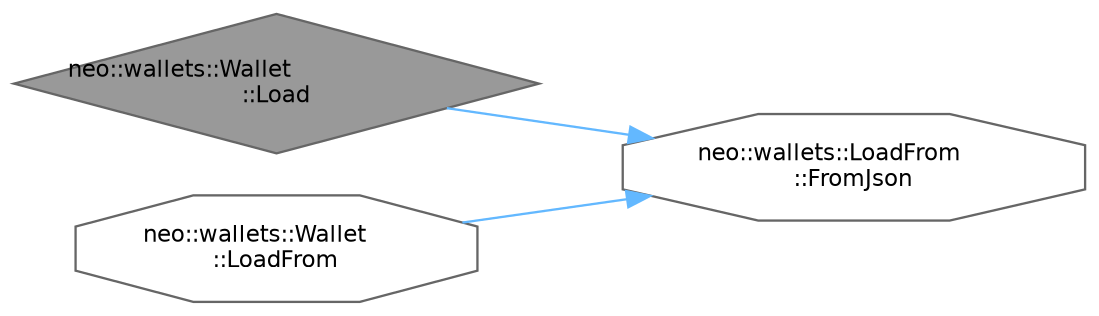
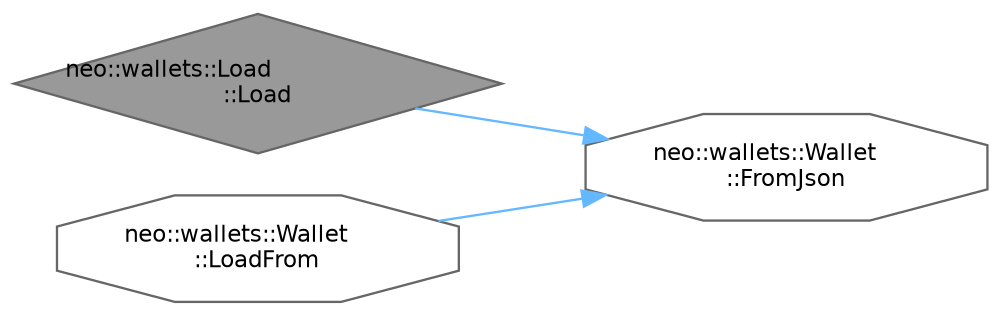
(277, 84) -> (258, 84)
(854, 167) -> (787, 167)
